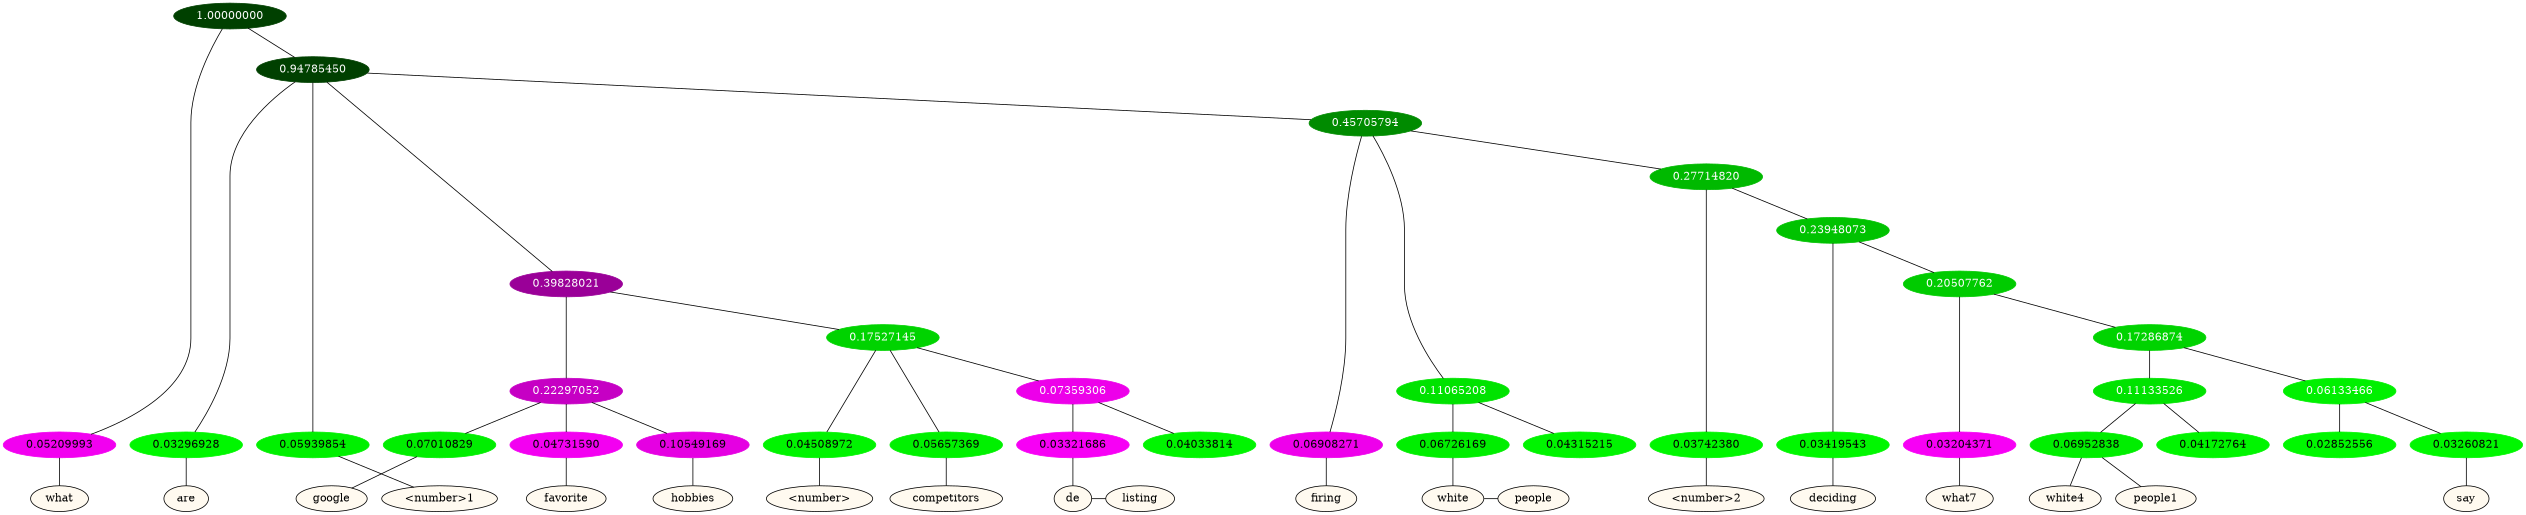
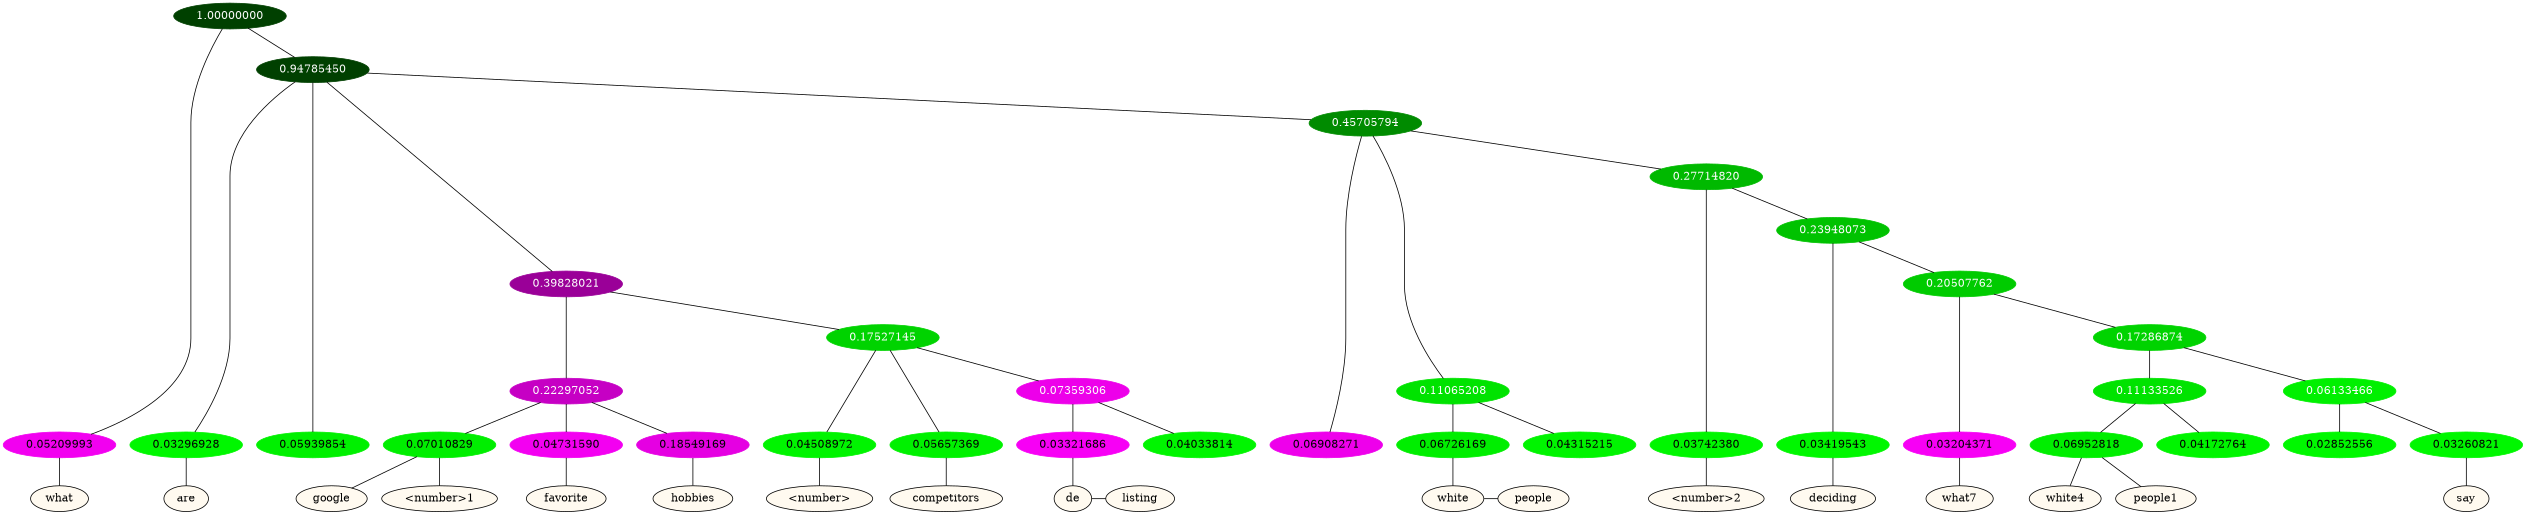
(693, 445) -> (693, 445)
(2086, 445) -> (2086, 445)
(374, 471) -> (440, 472)
(1326, 499) -> none
